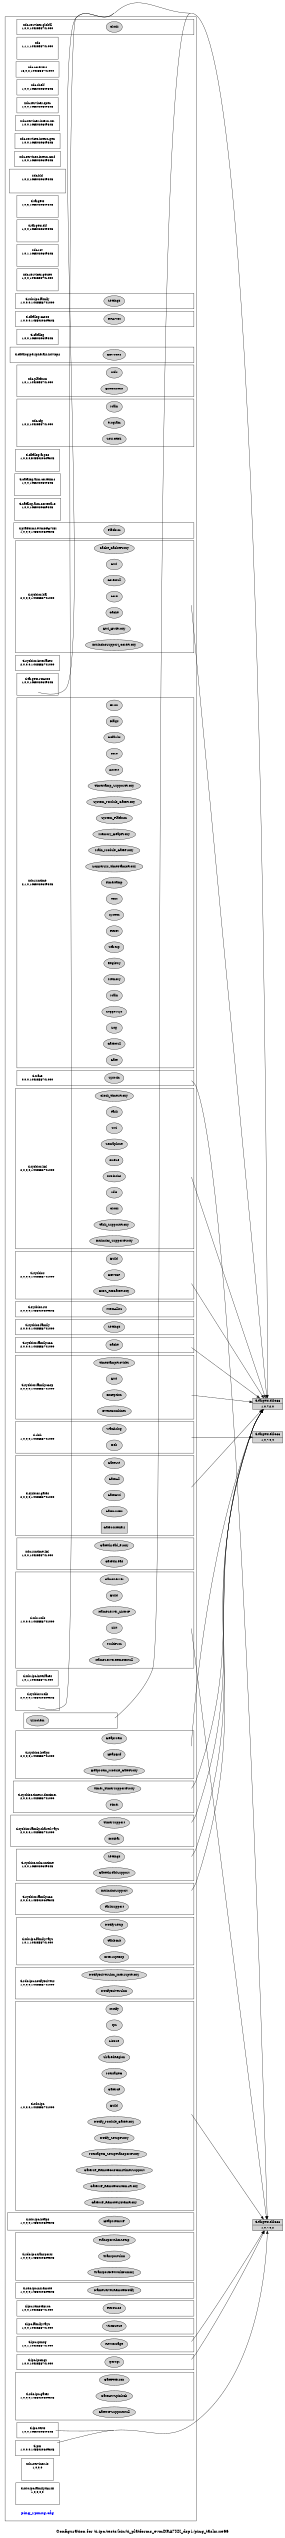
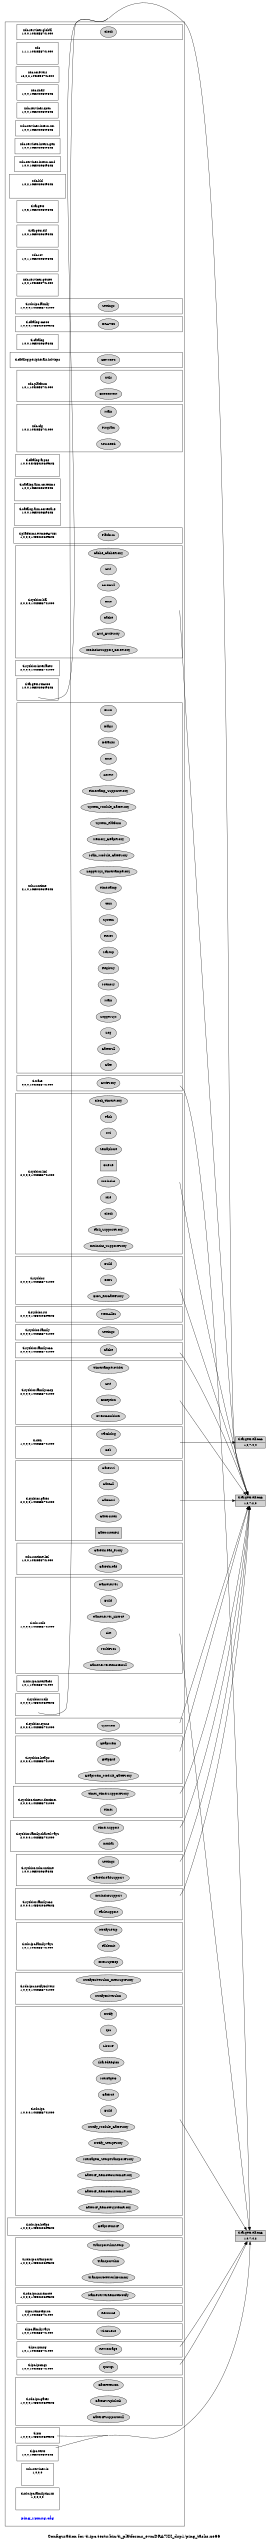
(114, 1078) -> (108, 1083)
(114, 1160) -> (108, 1166)
(114, 1275) -> (108, 1280)
none -> (38, 1726)
(114, 2170) -> (108, 2176)
